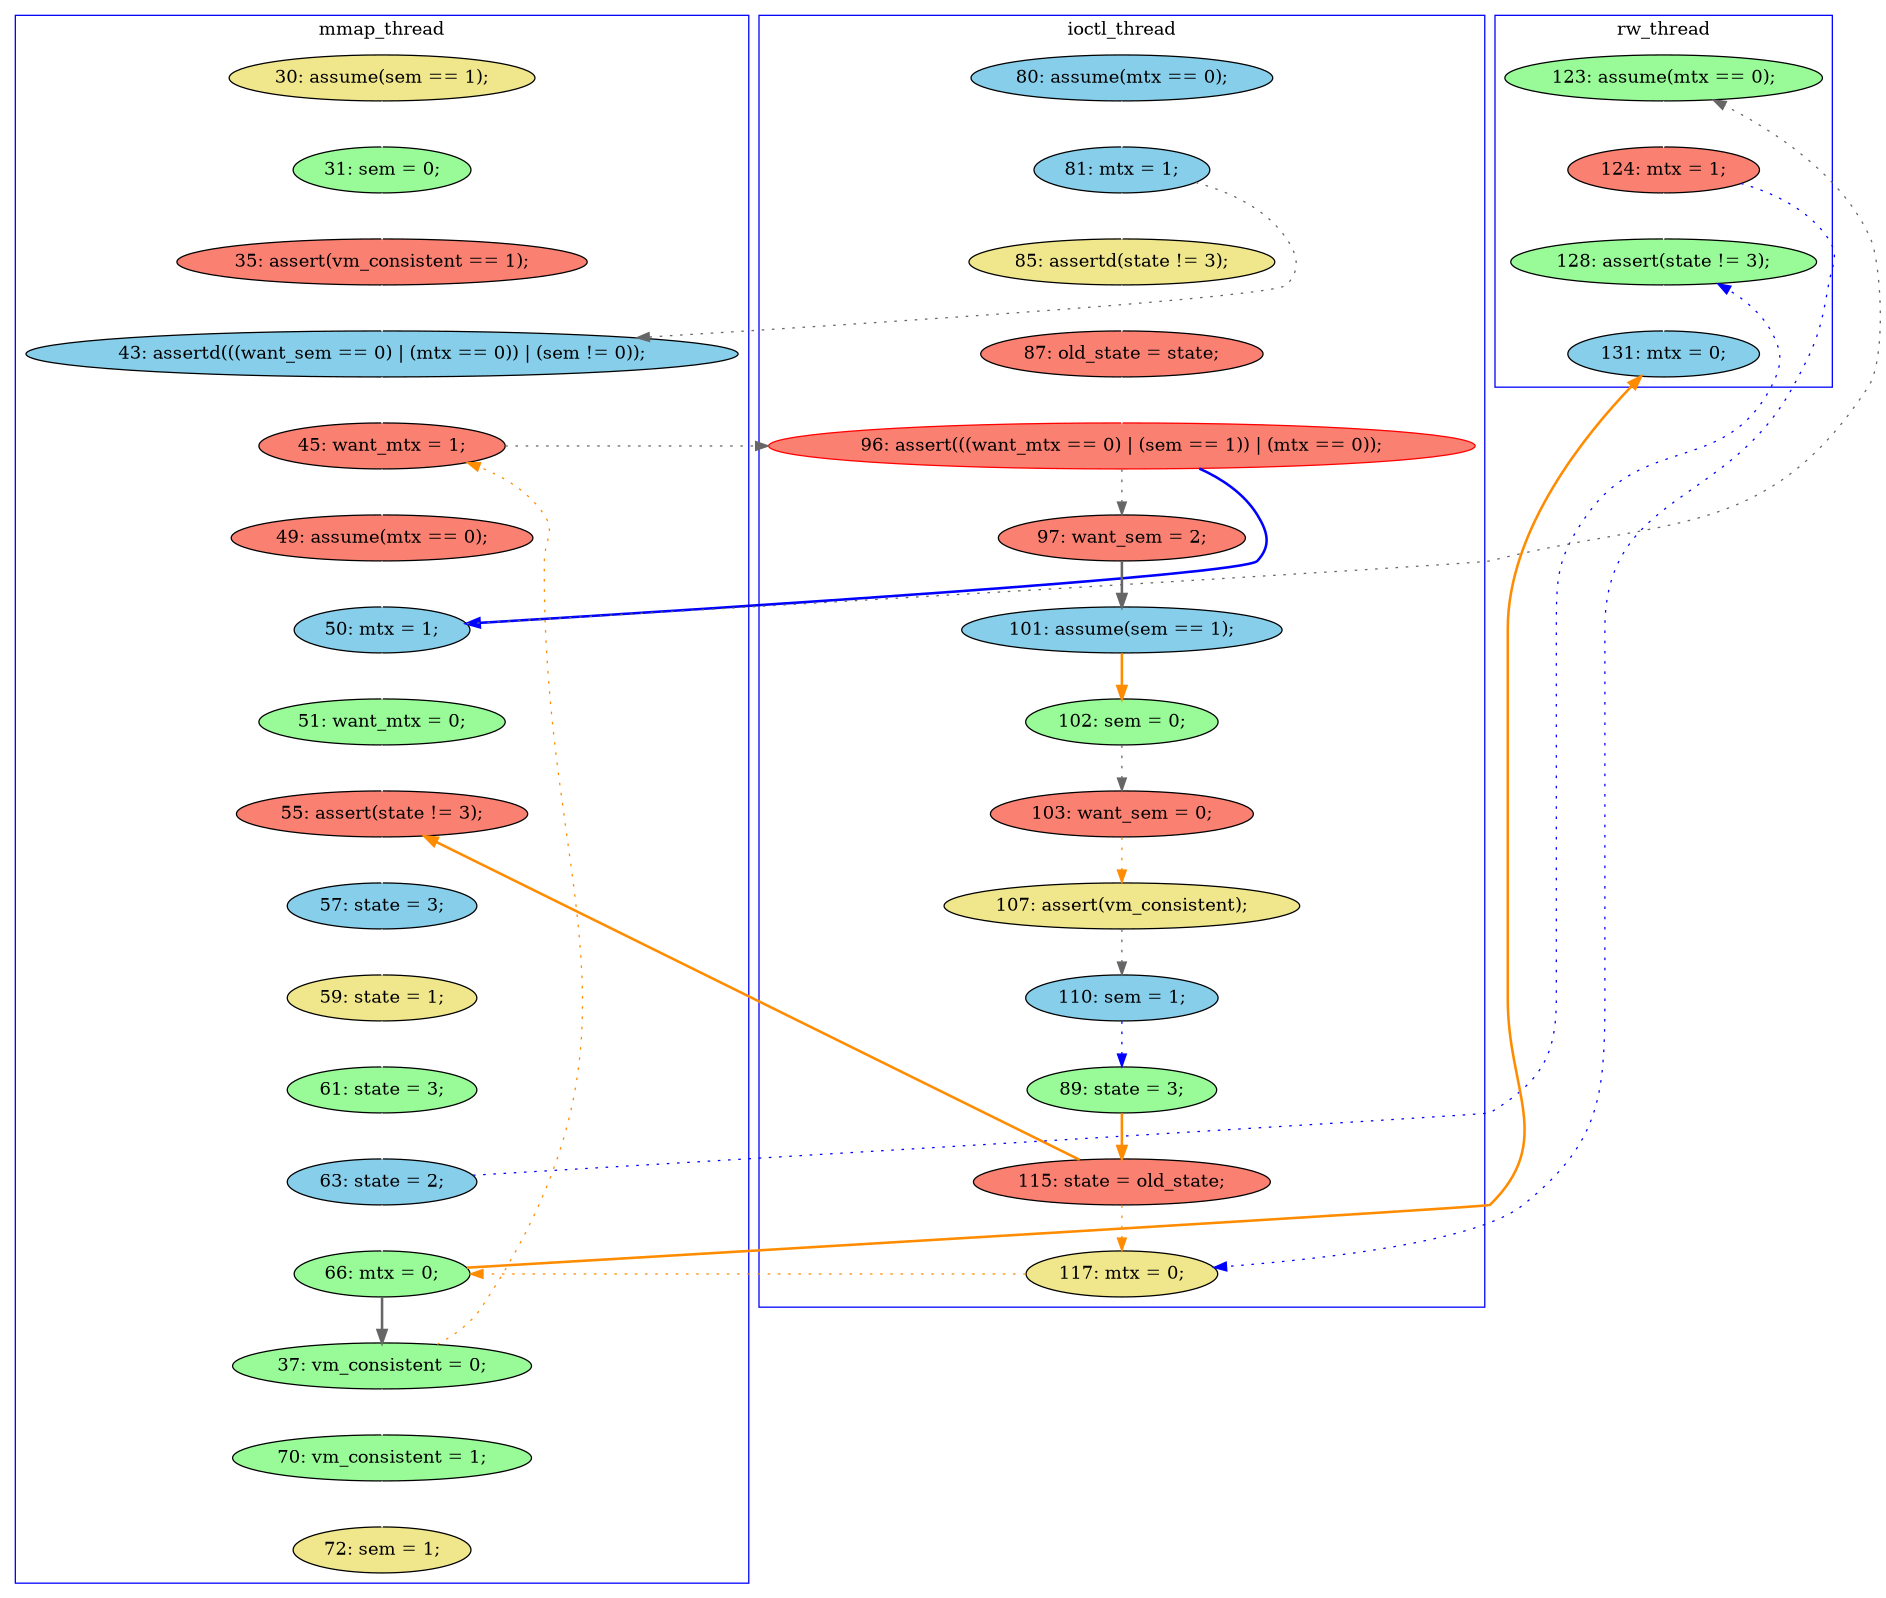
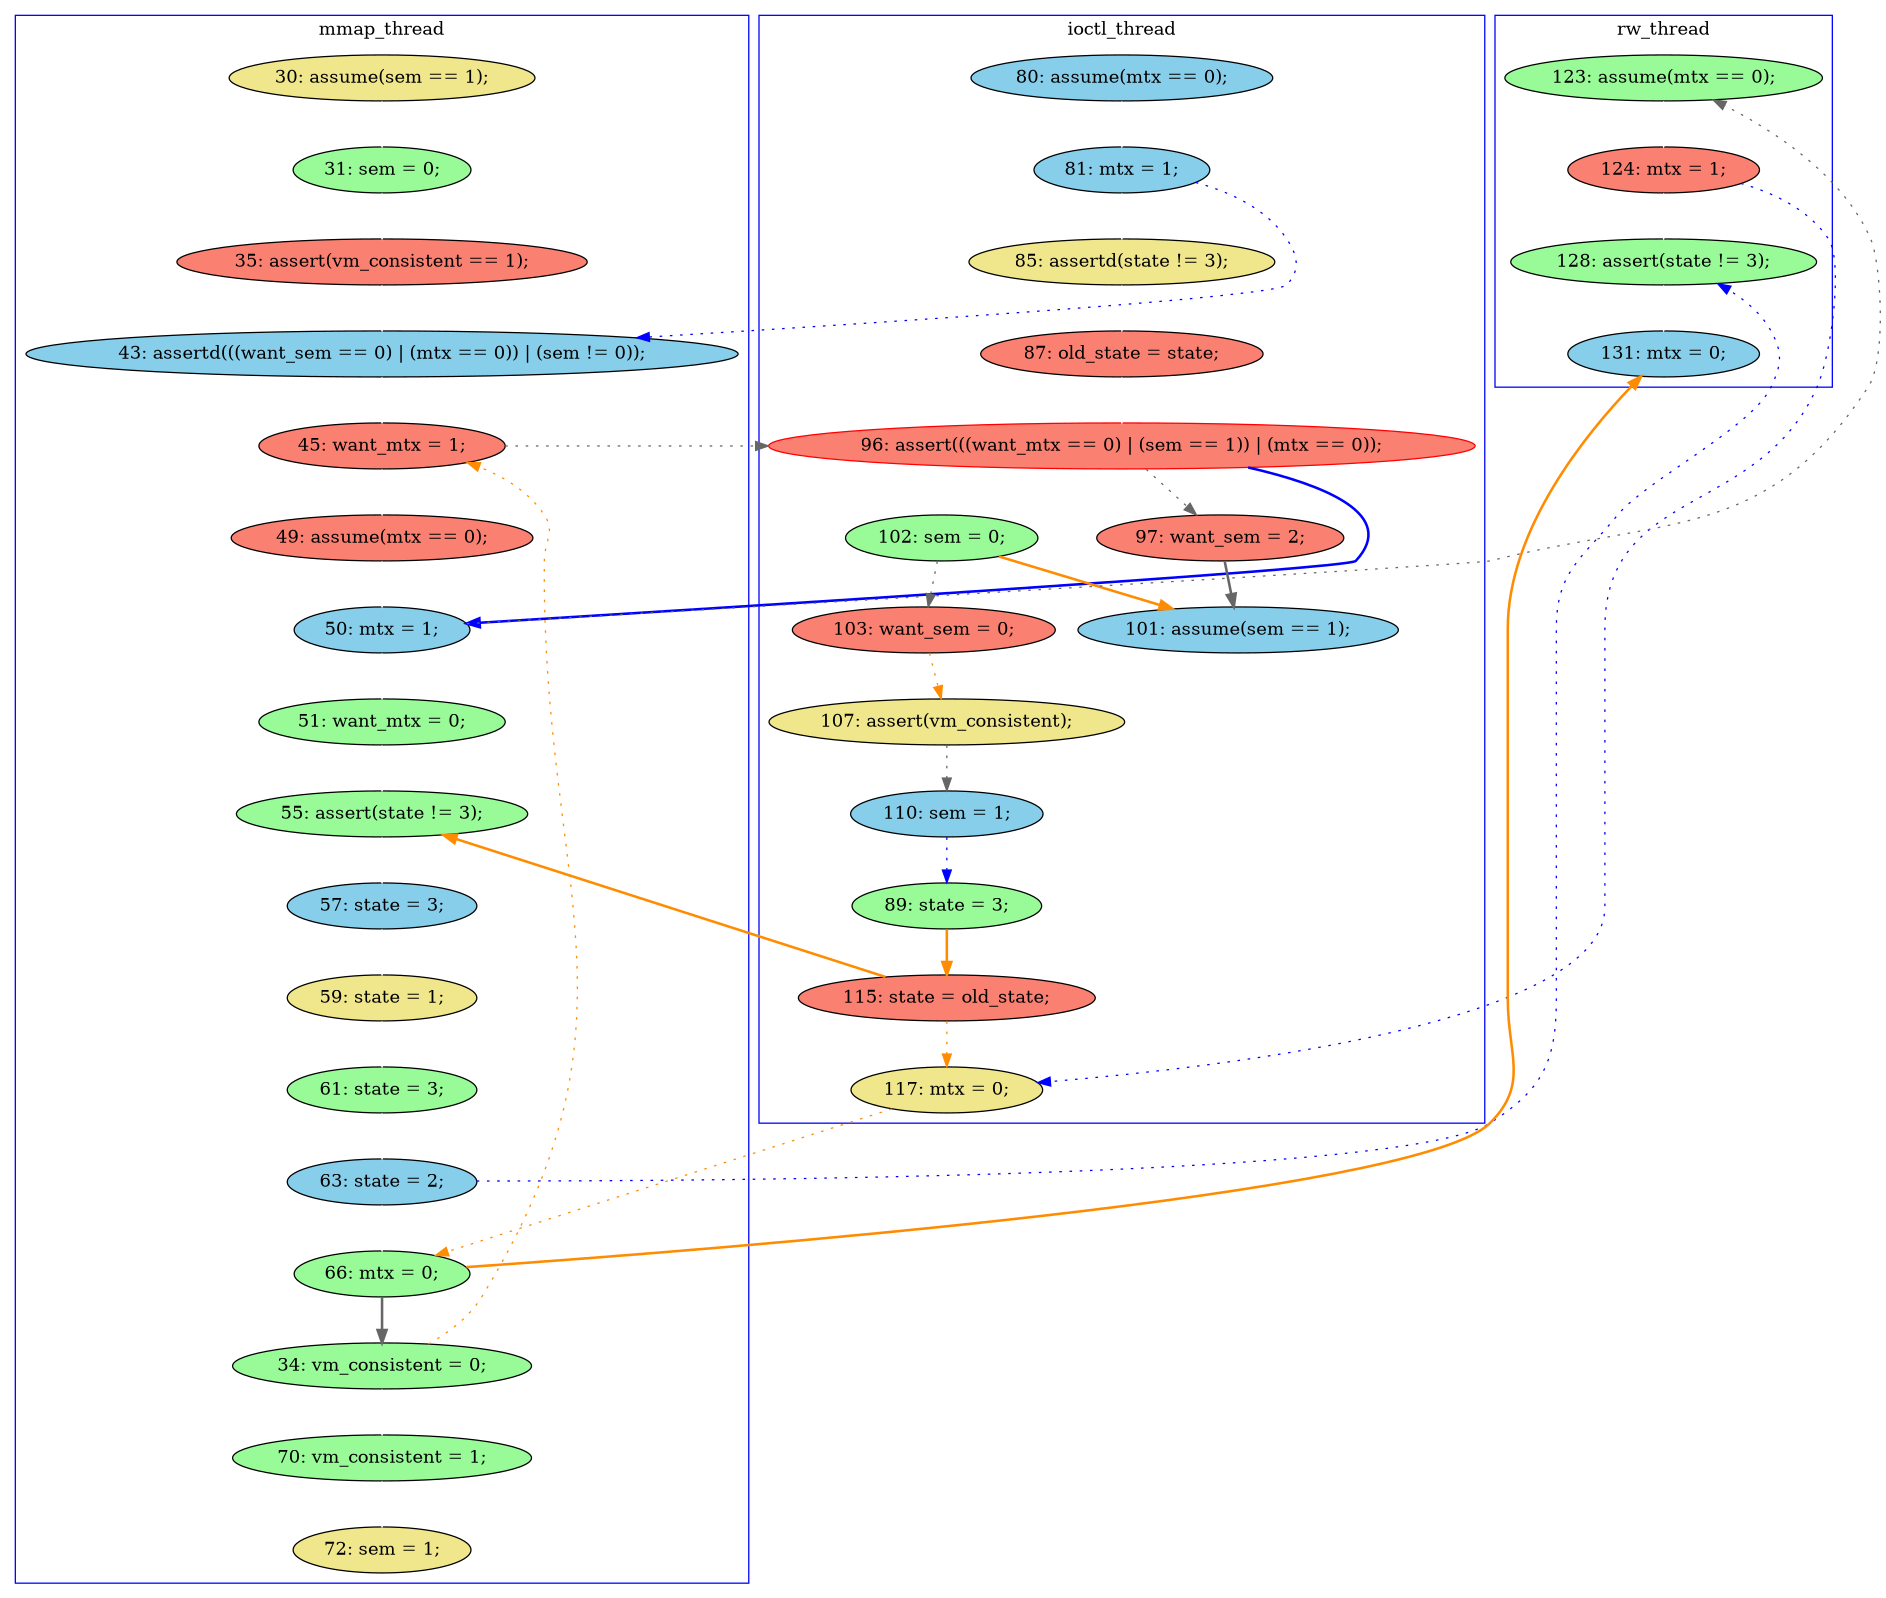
(1048, 310) -> (1048, 310)
(1122, 670) -> (1067, 577)
(382, 814) -> (382, 814)
(382, 1366) -> (382, 1366)
